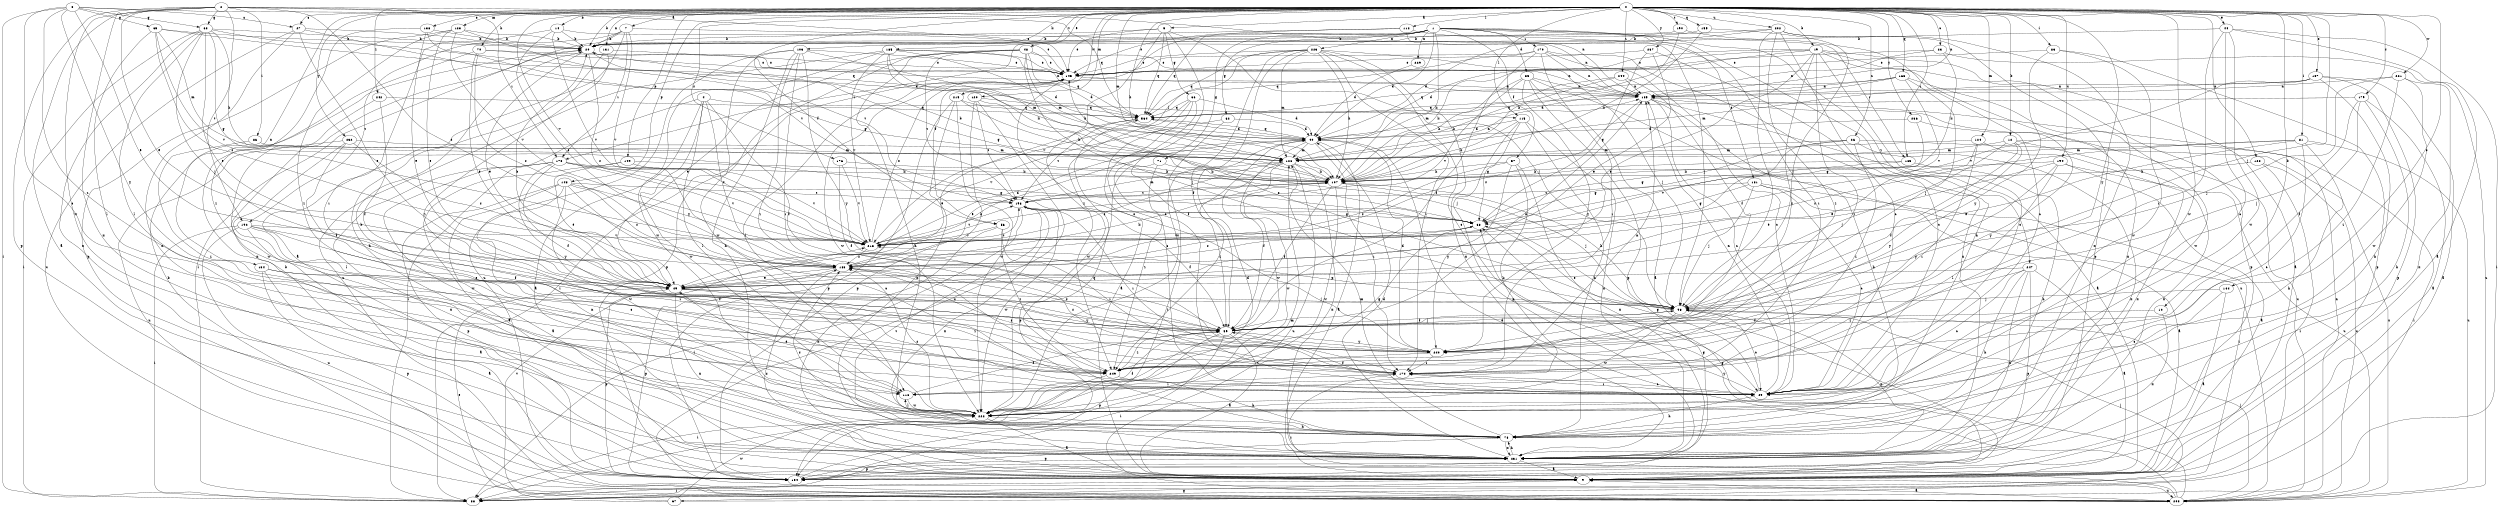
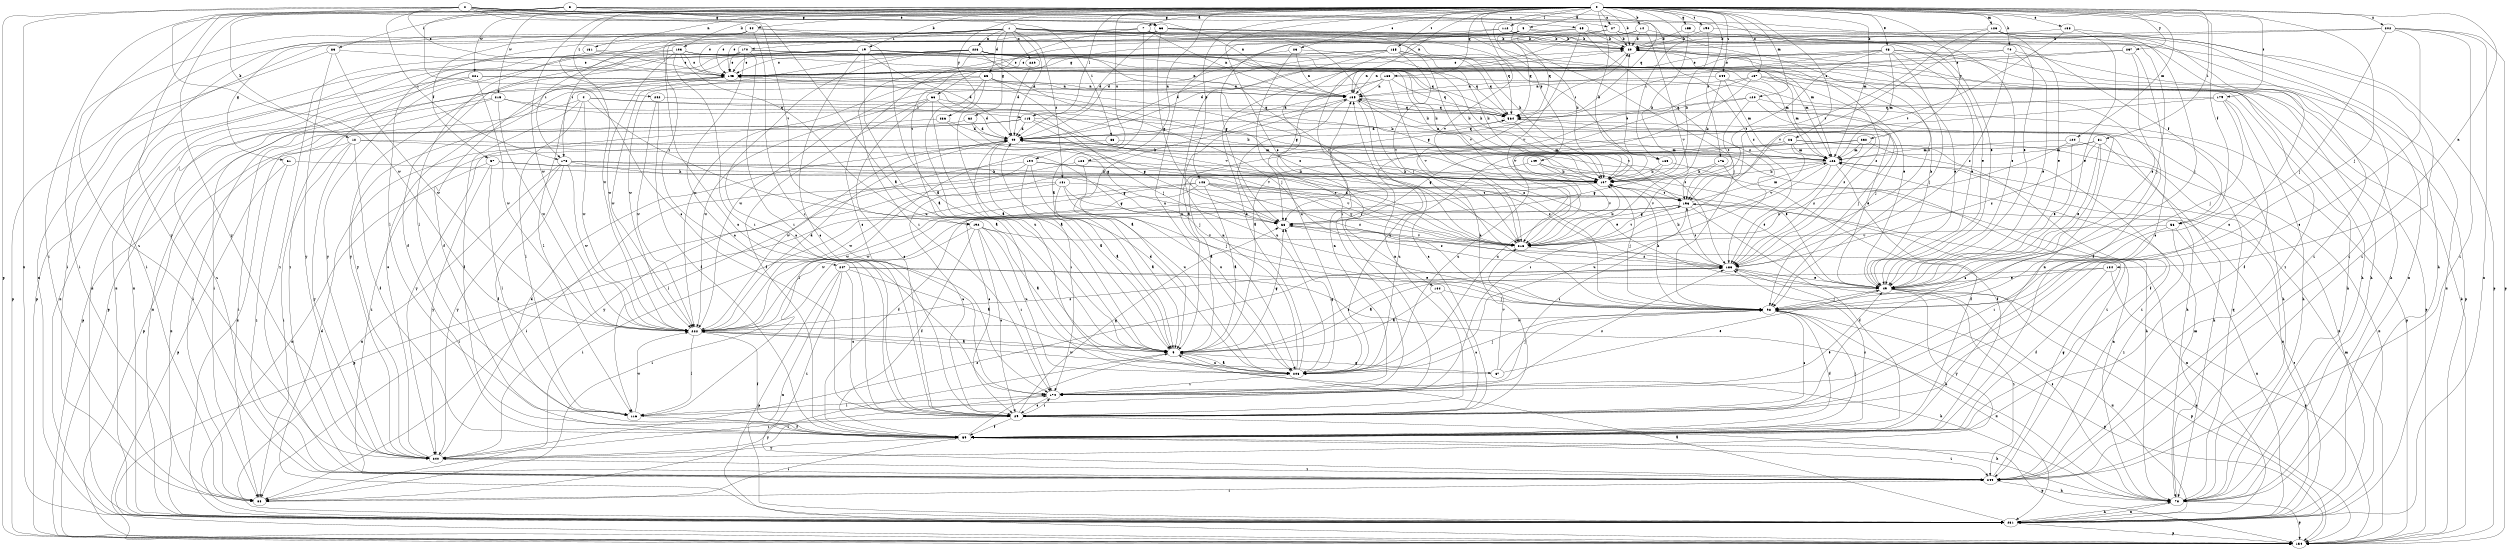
(1160, 161) -> (289, 161)
(1317, 278) -> (2057, 402)
(1504, 278) -> (502, 289)
(2161, 310) -> none
